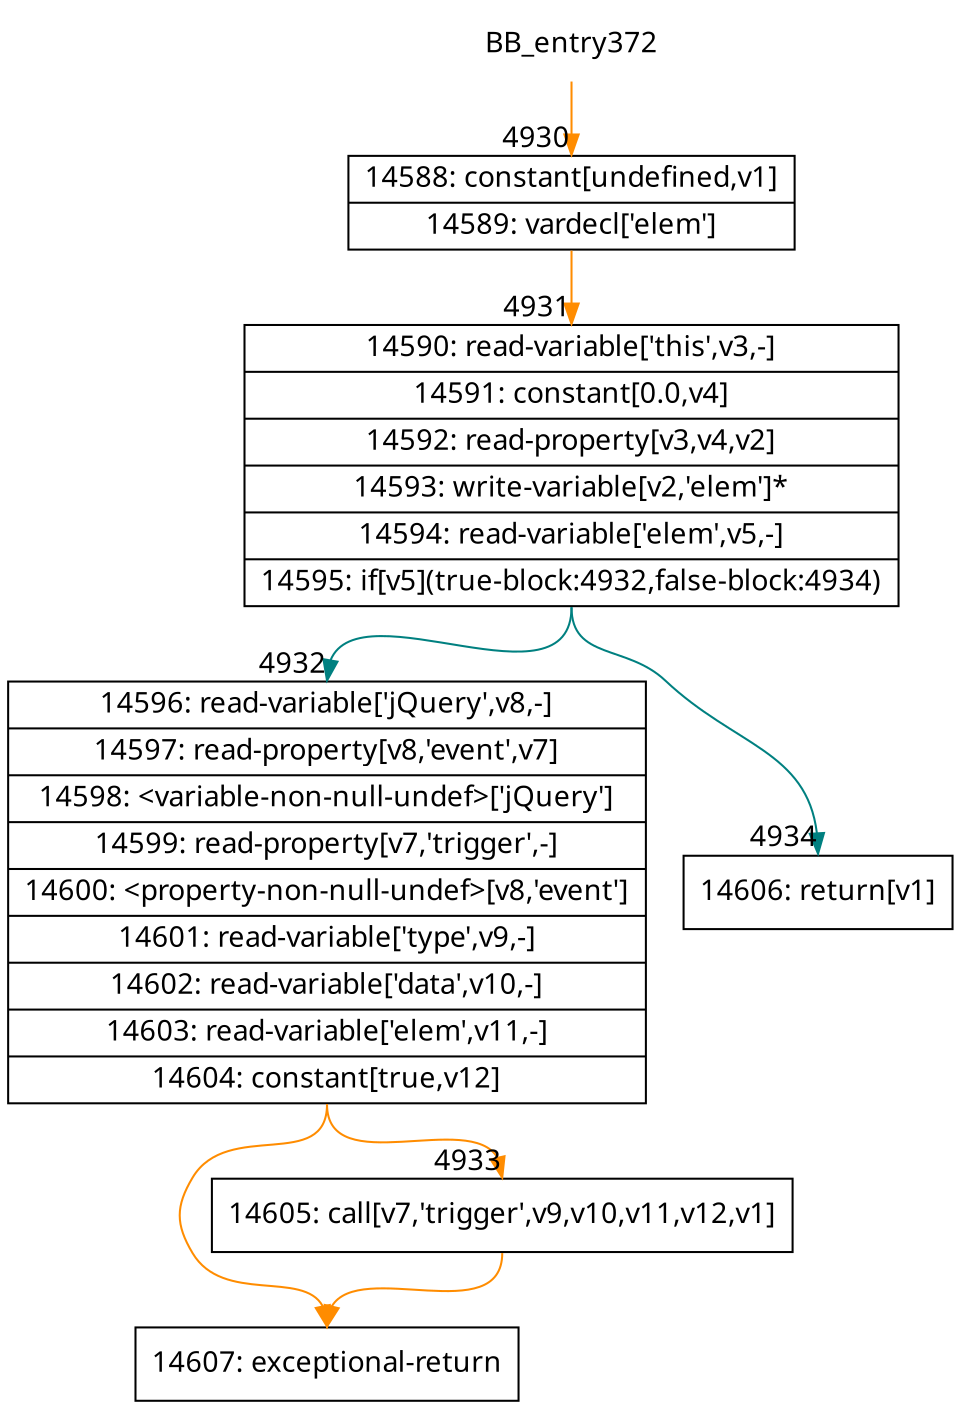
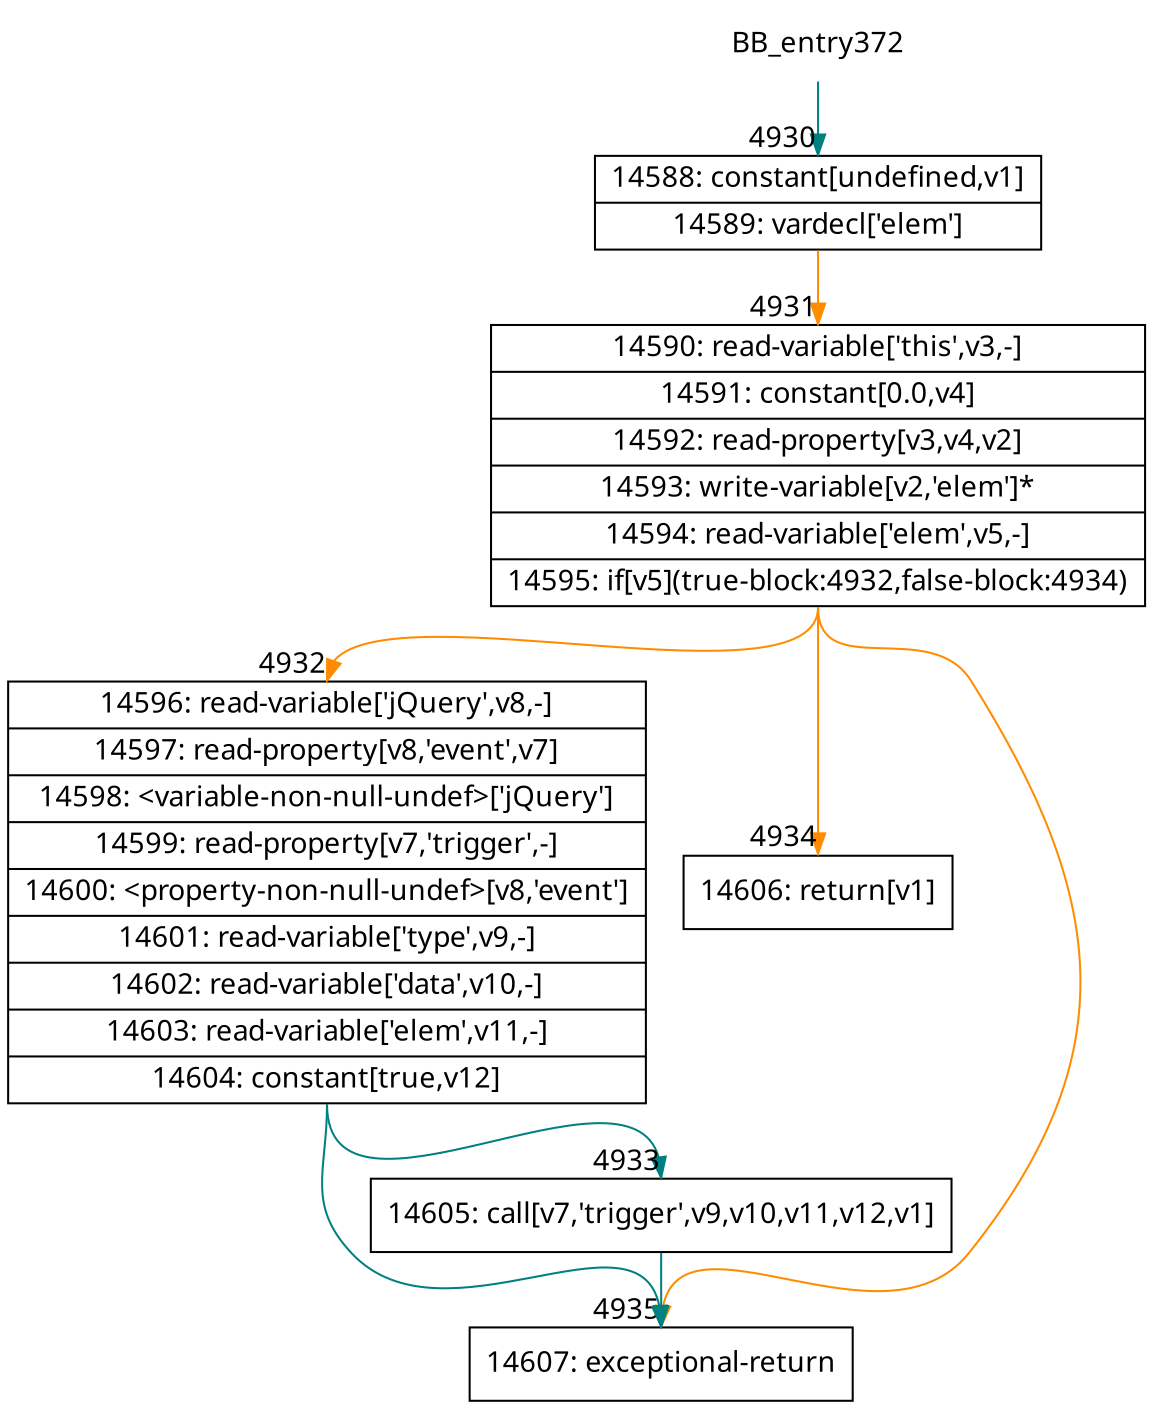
(572, 108) -> (818, 108)
(459, 645) -> (582, 645)
(702, 710) -> (818, 720)
none -> (1075, 1043)
(404, 1142) -> (484, 1143)
(181, 1205) -> (432, 1288)
(425, 1290) -> (661, 1279)
